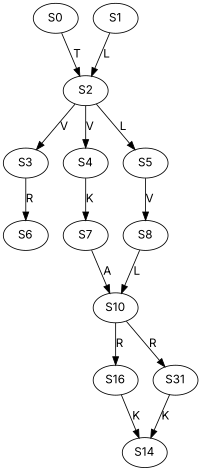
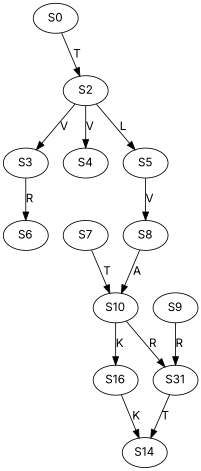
(116, 18) -> none
(86, 195) -> none
(107, 272) -> (107, 272)
(137, 272) -> (137, 272)
none -> (176, 308)
(120, 344) -> (120, 344)
(166, 416) -> (166, 416)
